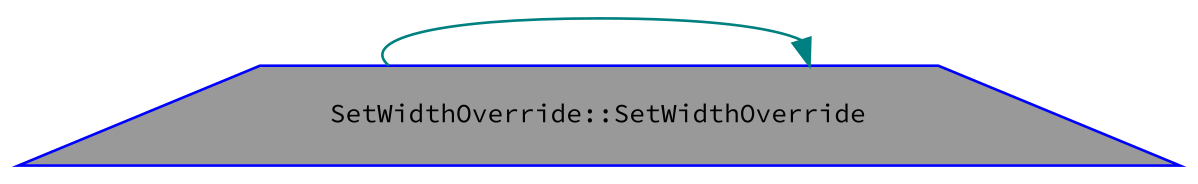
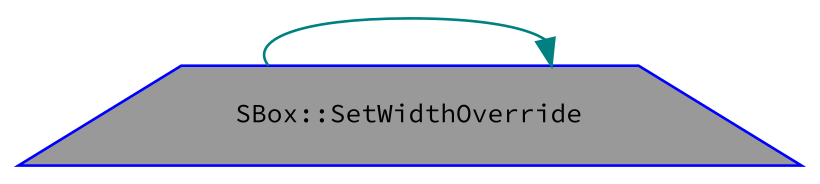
(599, 116) -> (410, 116)
